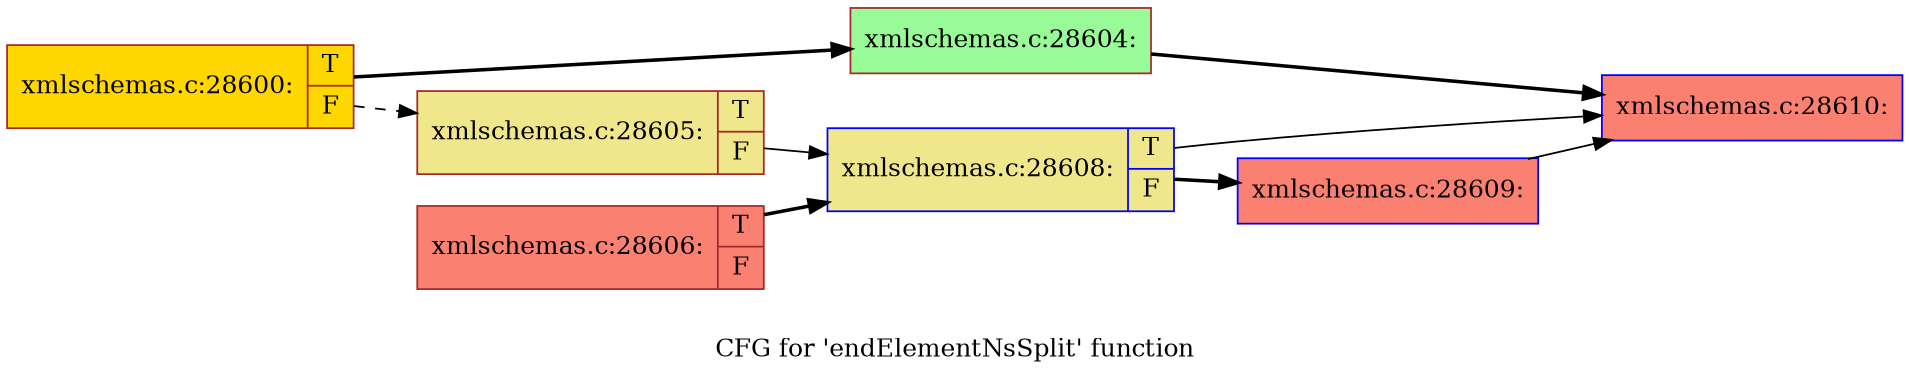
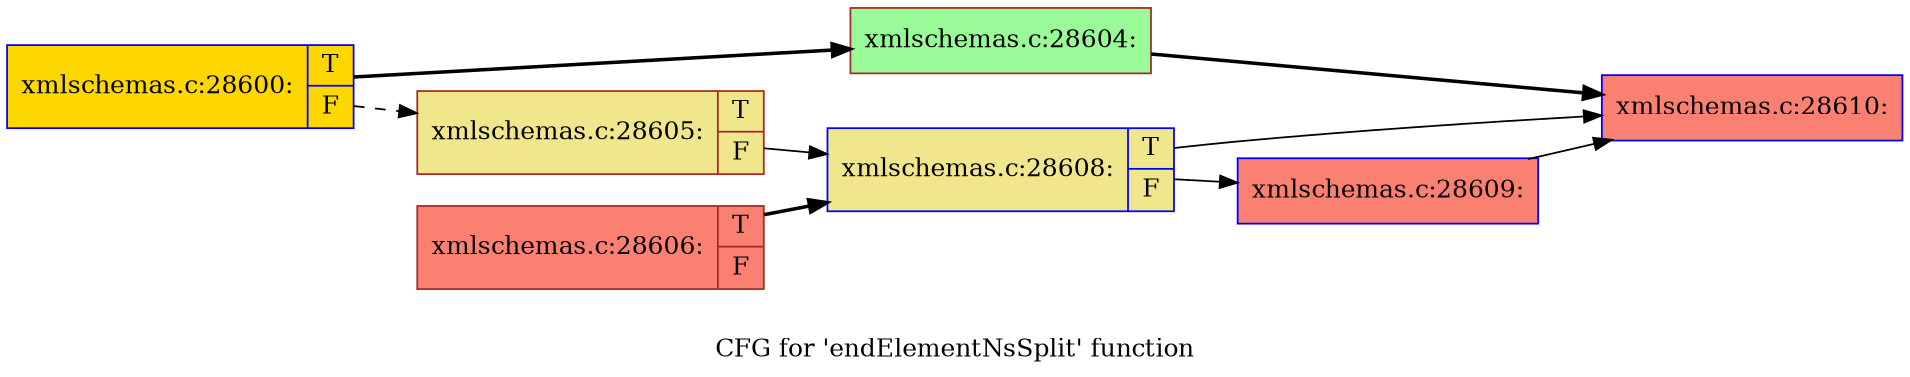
(180, 87) -> (180, 87)
(1197, 180) -> (1197, 180)
